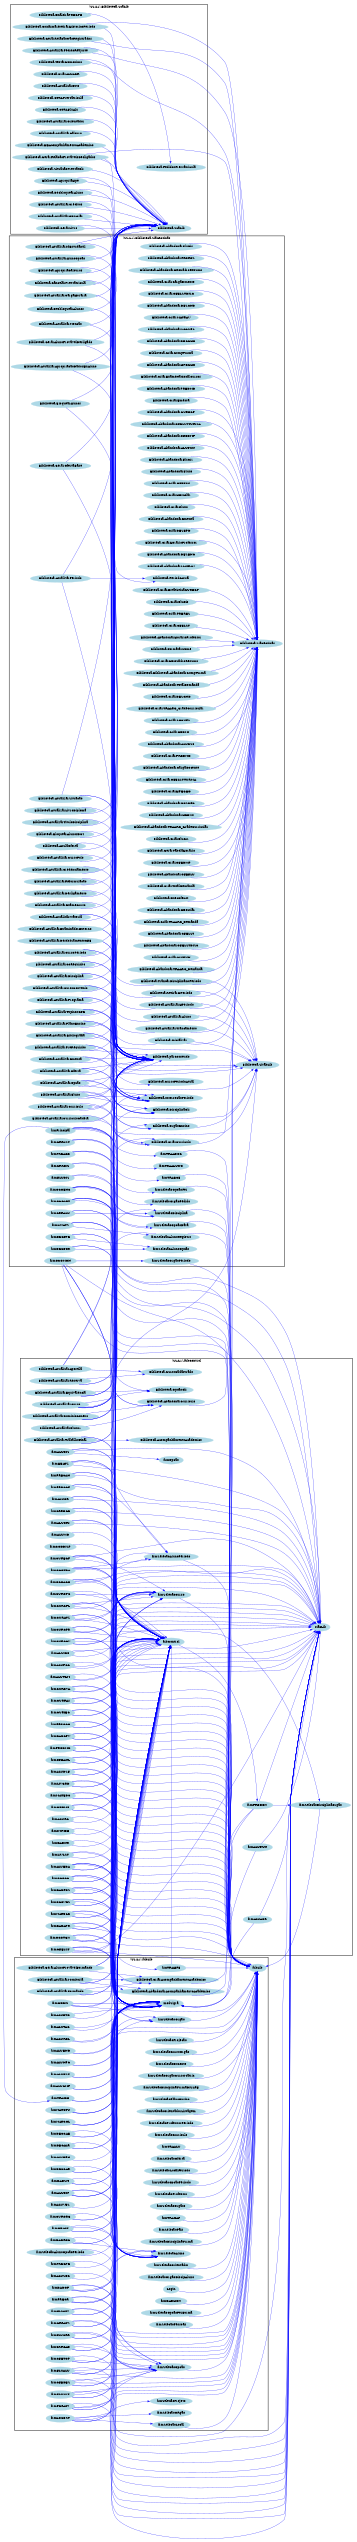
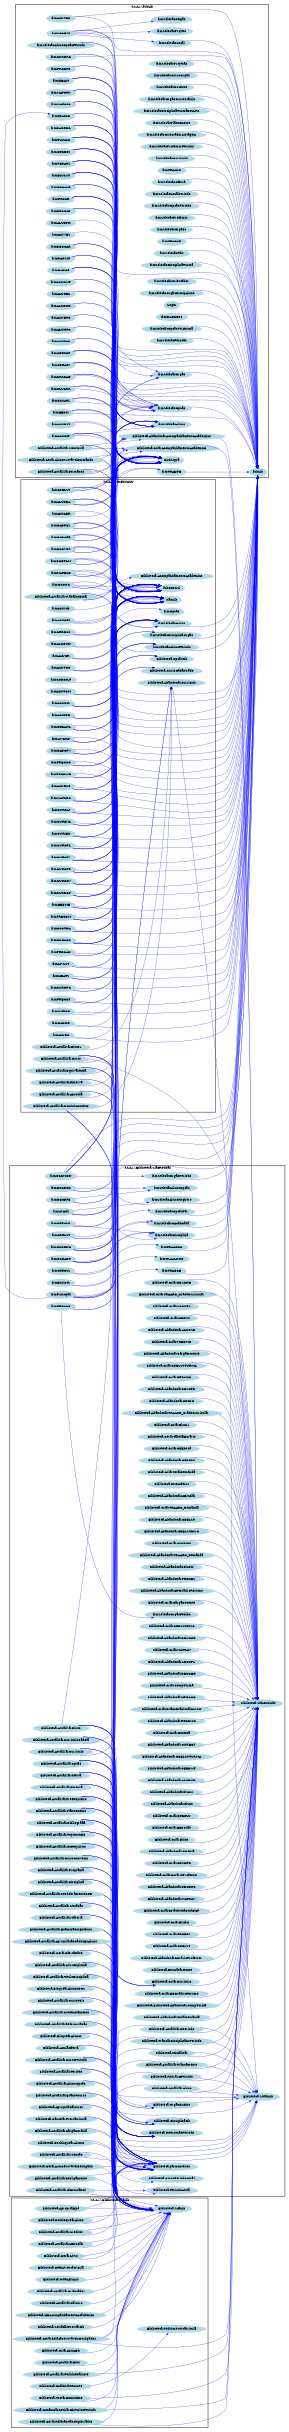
none -> (114, 450)
(186, 1361) -> (118, 482)
(240, 1710) -> (114, 751)
